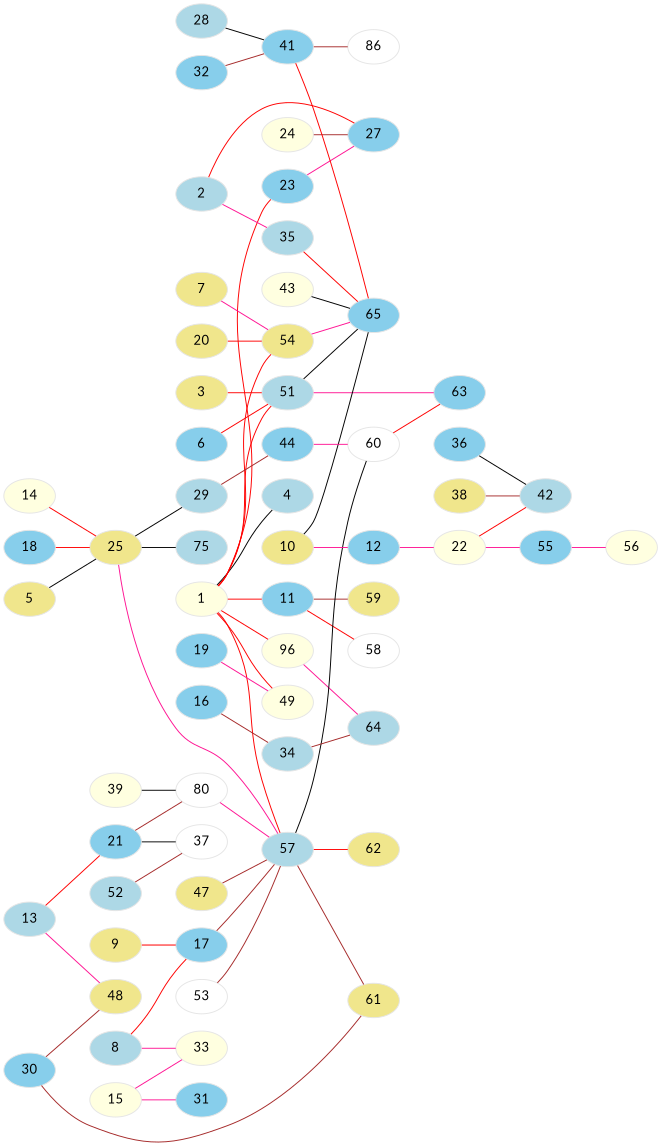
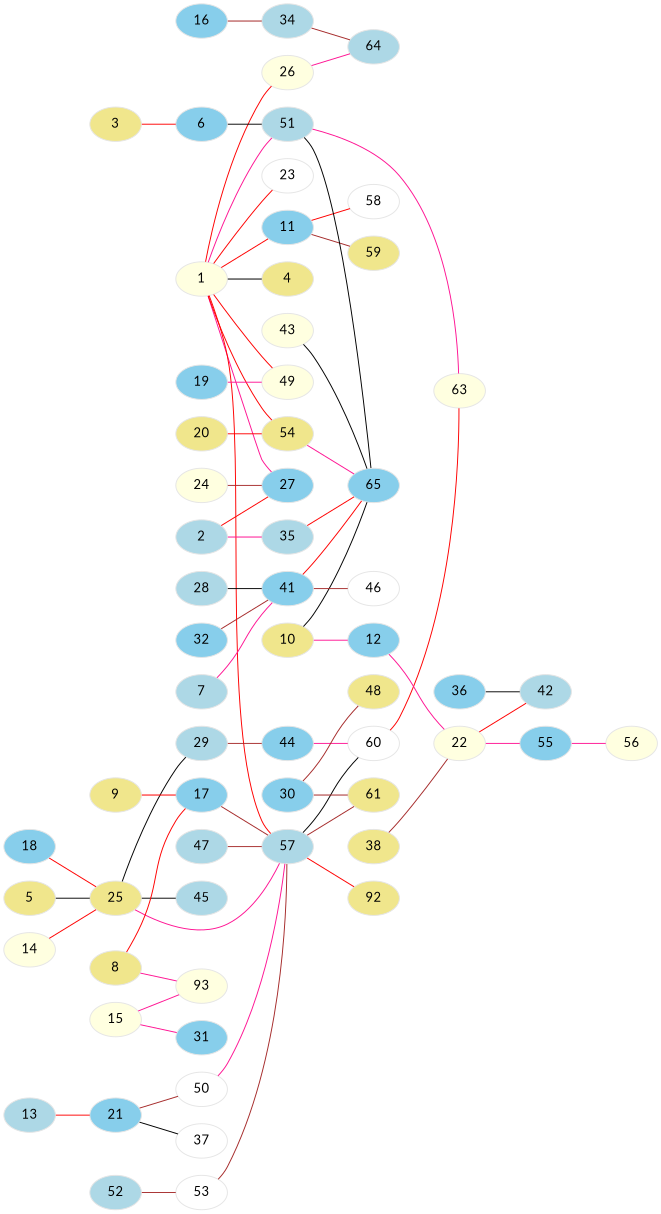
(374, 47) -> (374, 589)
(335, 158) -> (238, 390)
(288, 186) -> (288, 176)
(202, 289) -> (202, 692)
(245, 315) -> (245, 640)
(239, 393) -> (159, 124)
(460, 393) -> (460, 391)
(239, 422) -> (241, 124)
(245, 496) -> (235, 197)
(288, 496) -> (288, 279)
(503, 496) -> (419, 797)
(202, 547) -> (202, 898)
(288, 651) -> (288, 73)
(116, 790) -> none
(202, 790) -> (202, 1089)
(374, 849) -> (374, 898)
(159, 868) -> (159, 1193)
(202, 893) -> (202, 847)
(73, 958) -> none
(116, 1048) -> (116, 968)
(202, 1048) -> (202, 986)
